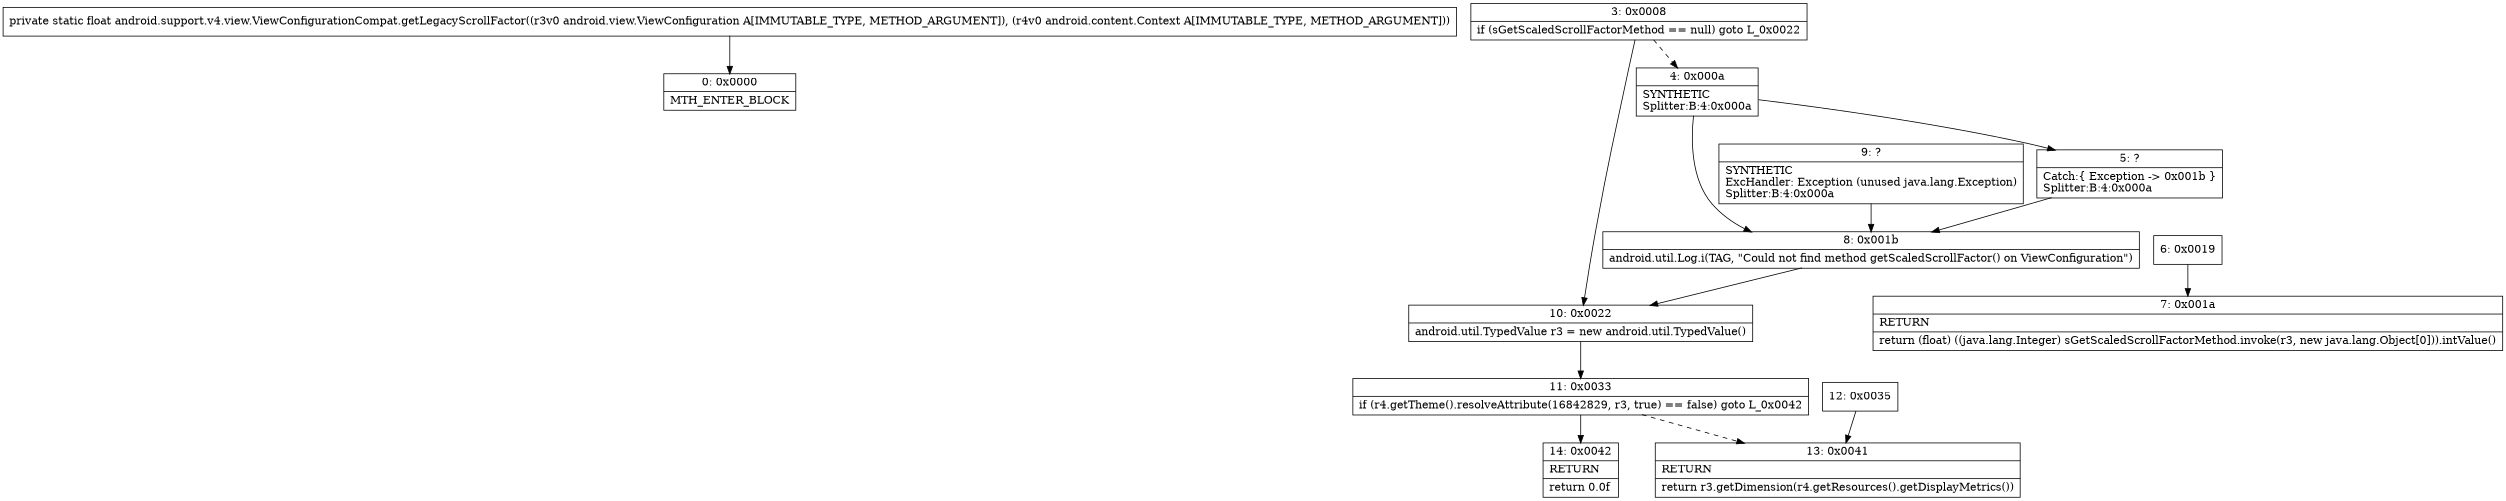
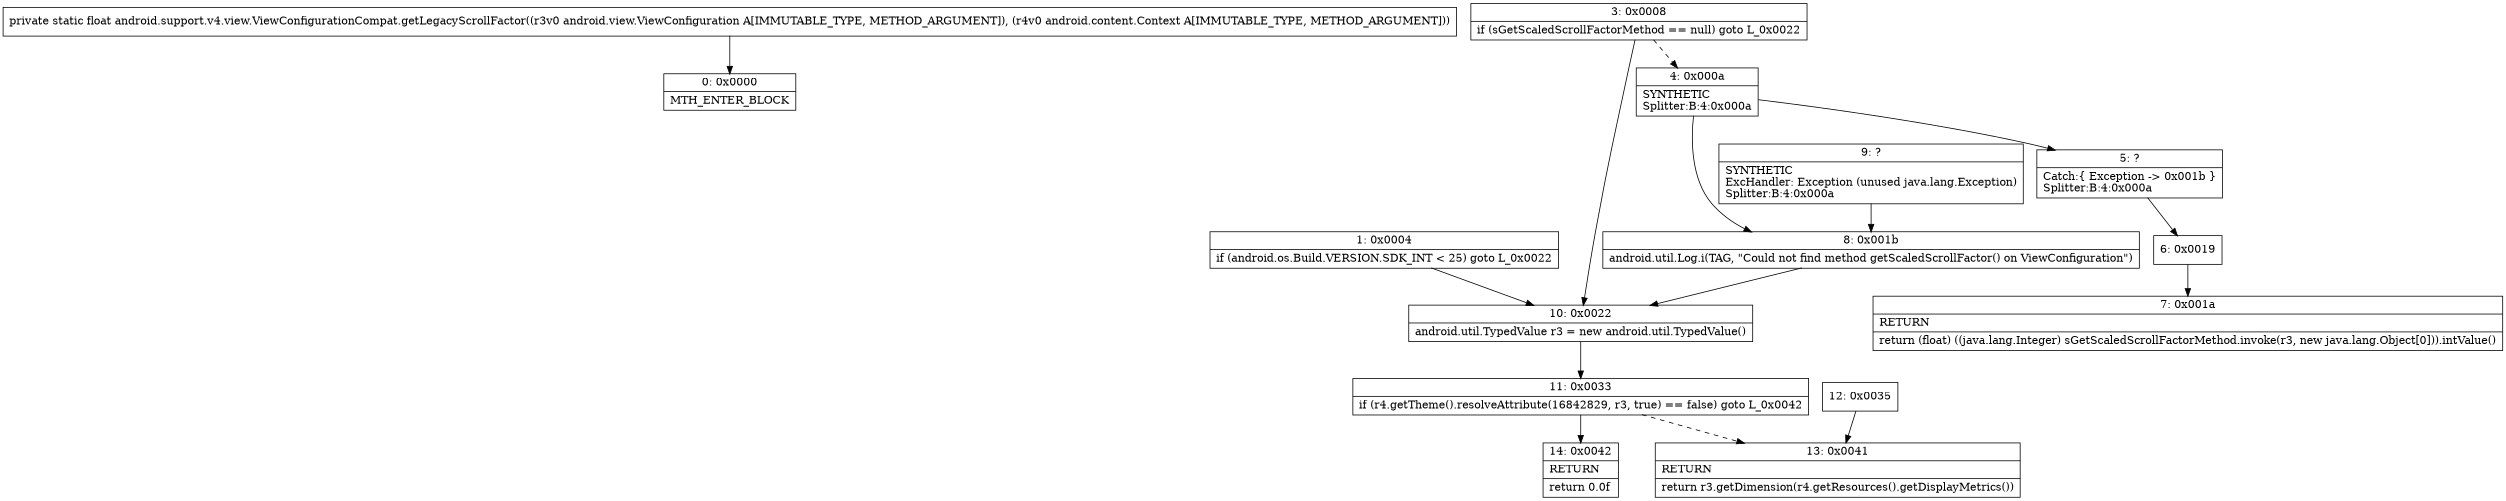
(1995, 214) -> (2160, 214)
none -> (1384, 250)
